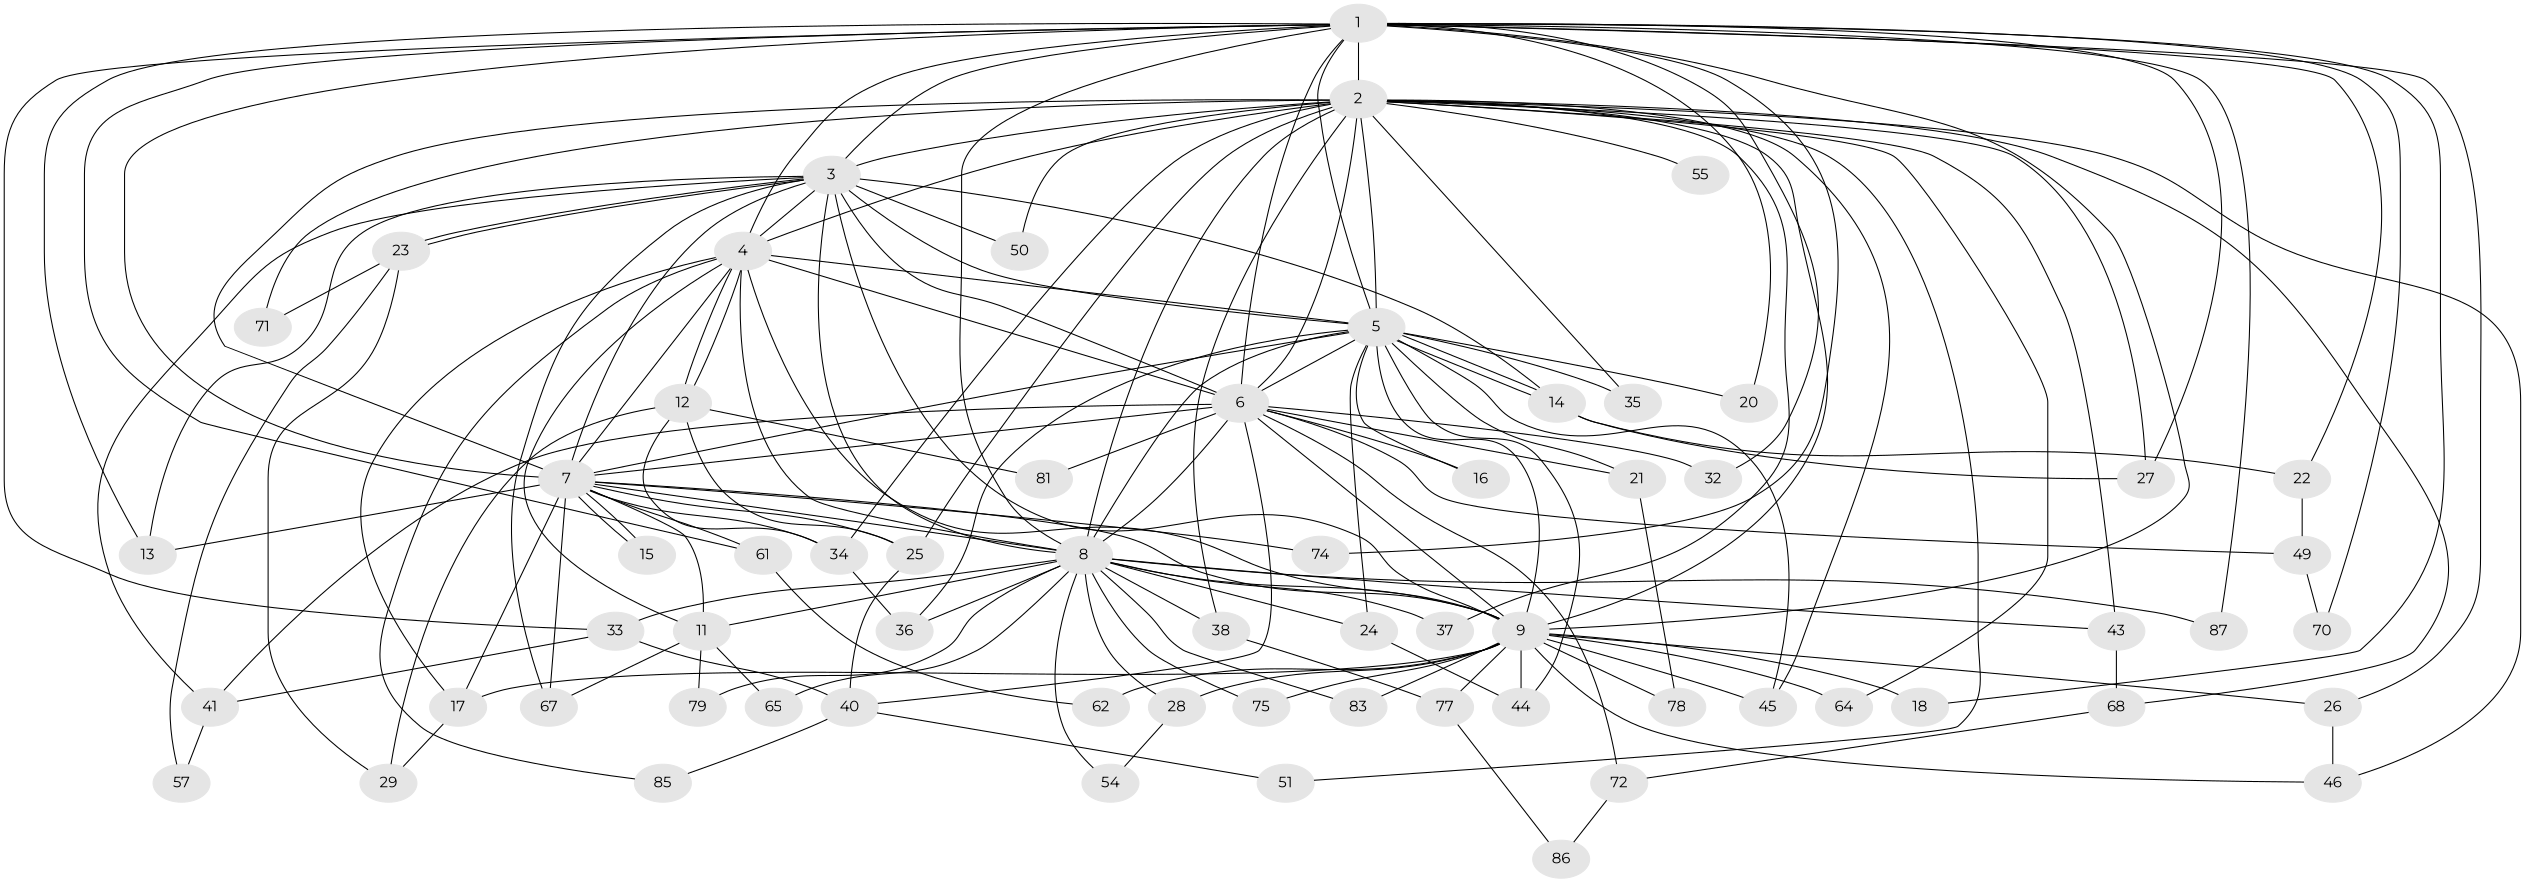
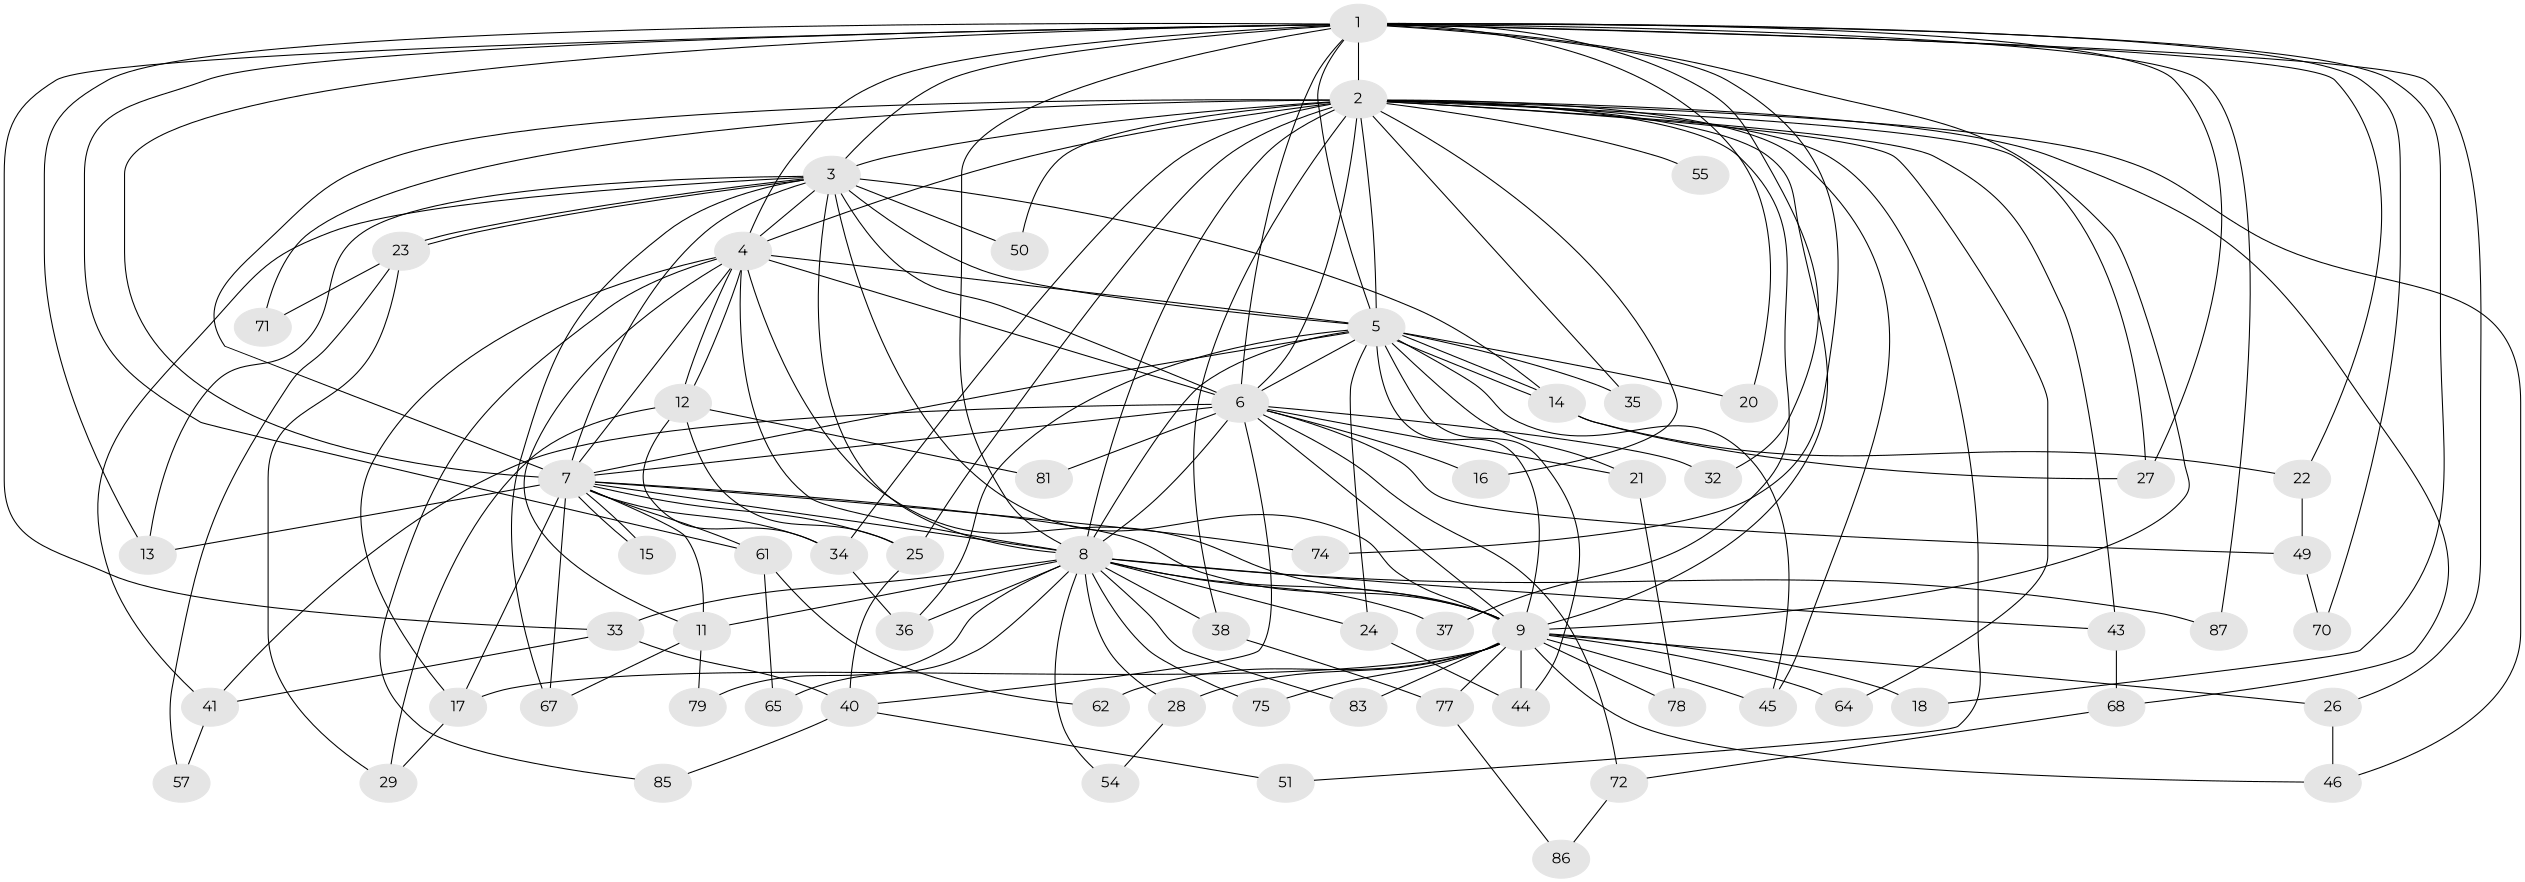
(1358, 408) -> (1621, 302)
(728, 659) -> (768, 631)
